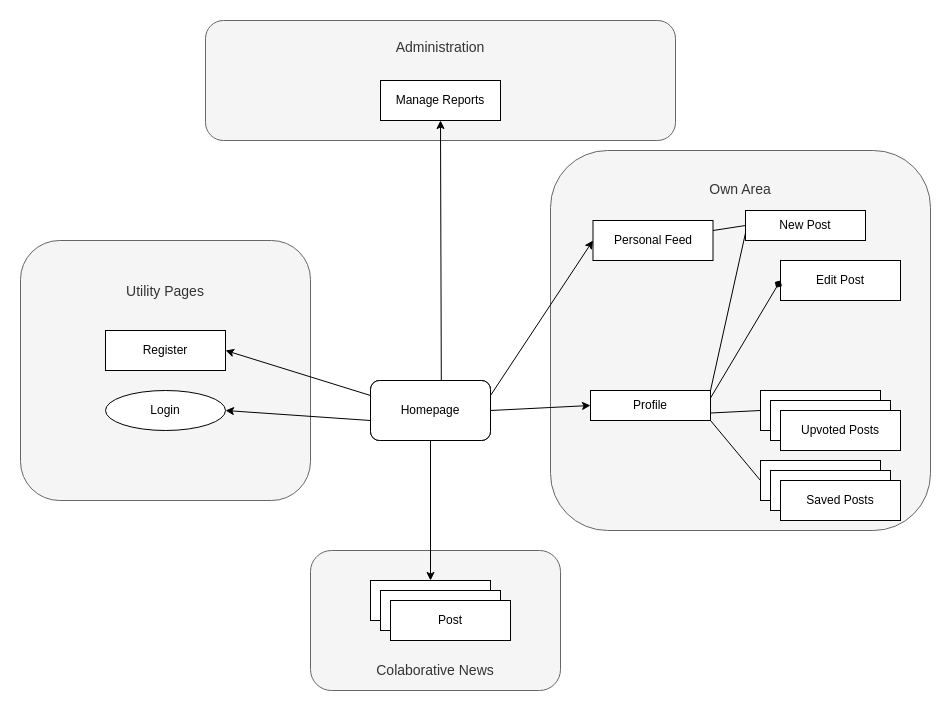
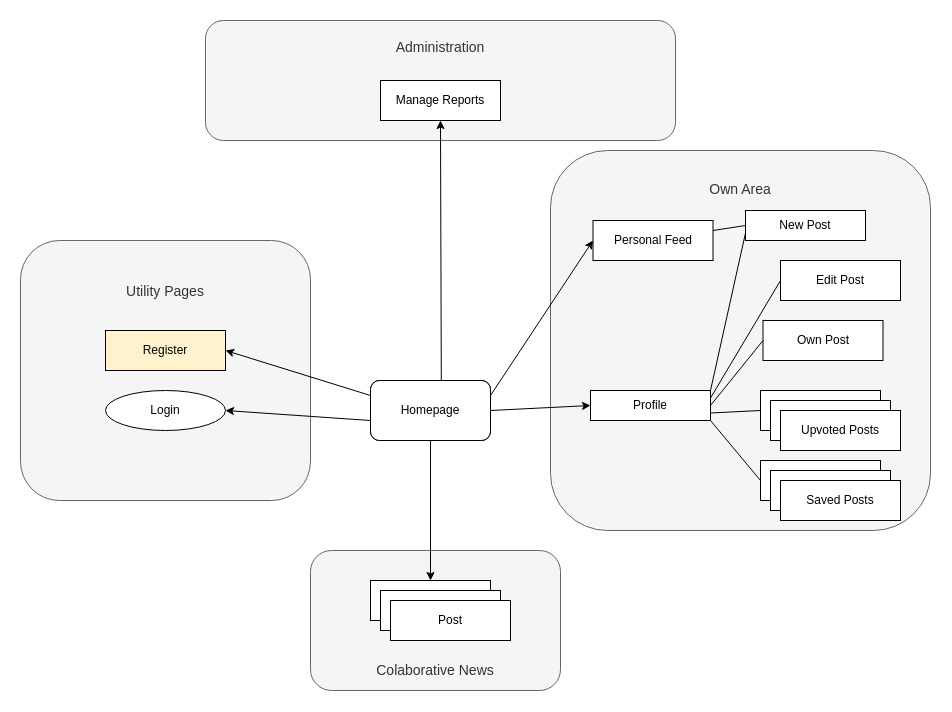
(776, 288) -> (778, 285)
none -> (823, 341)
(166, 351) -> (166, 351)
none -> (736, 373)
